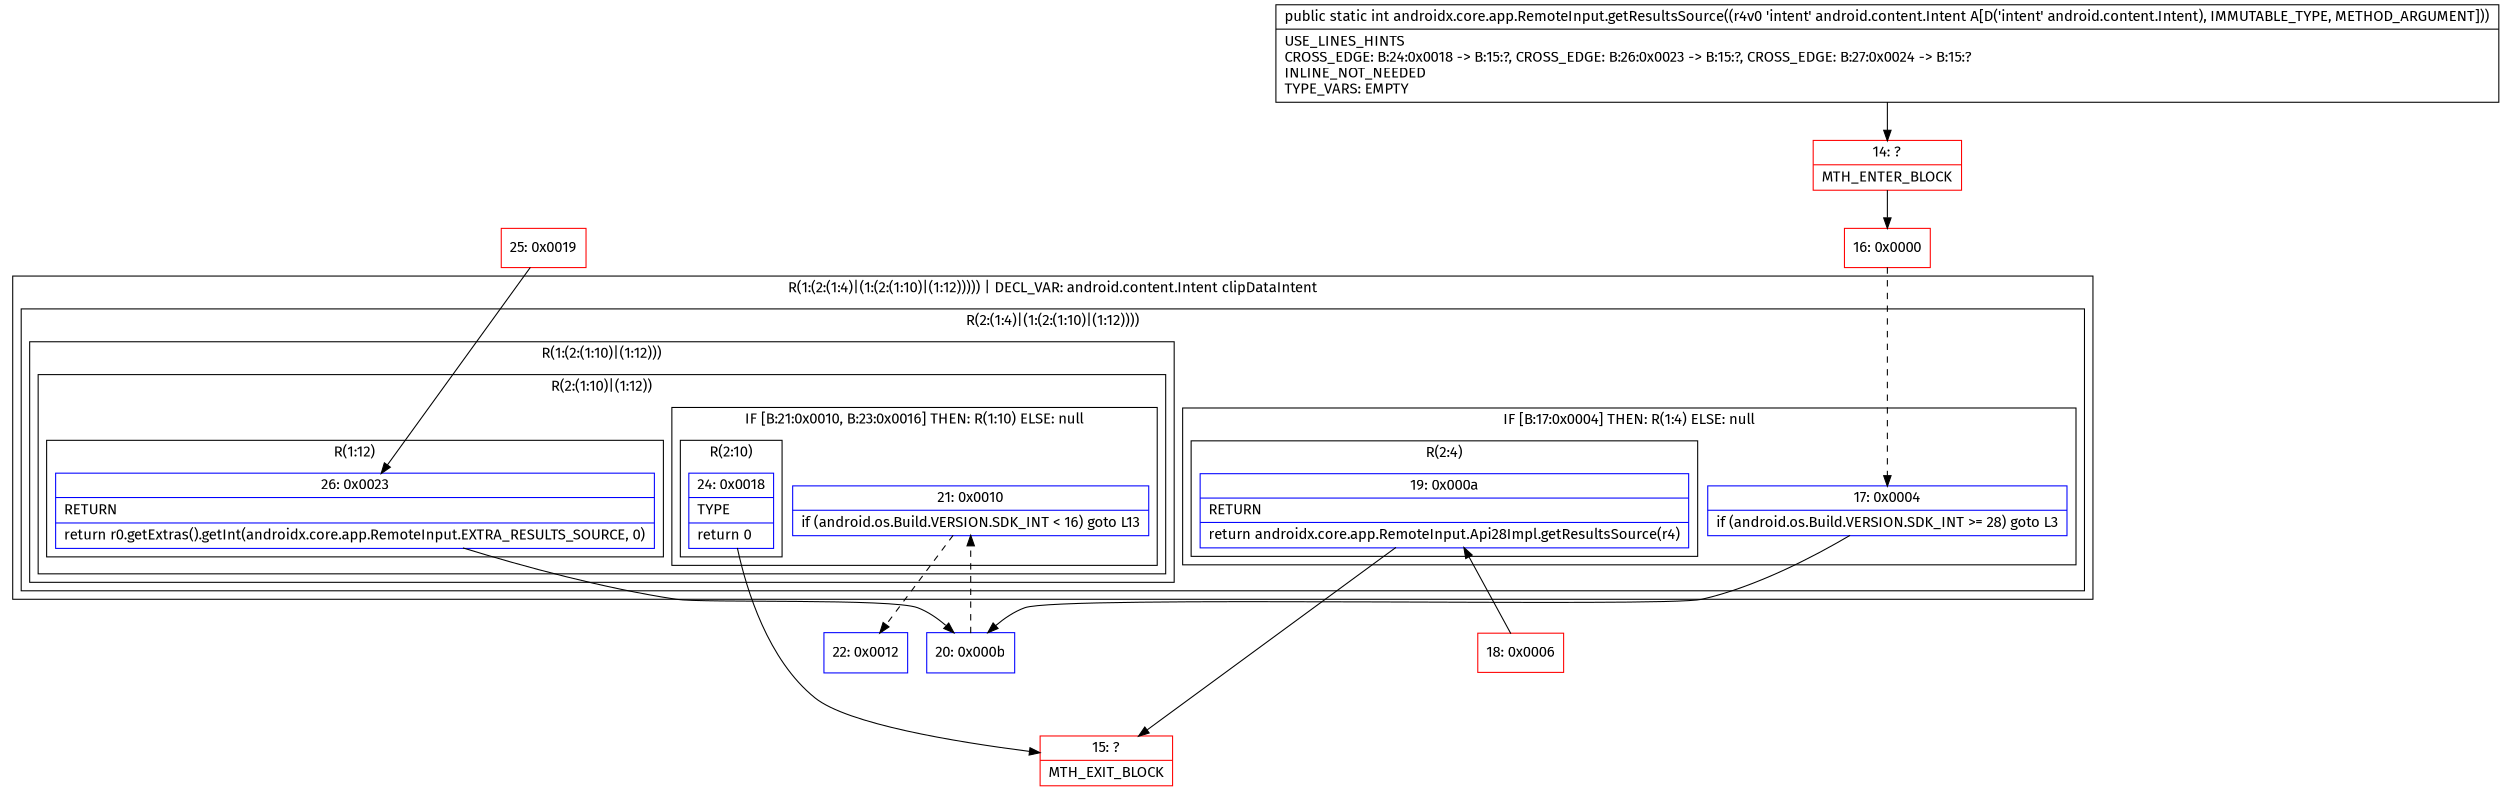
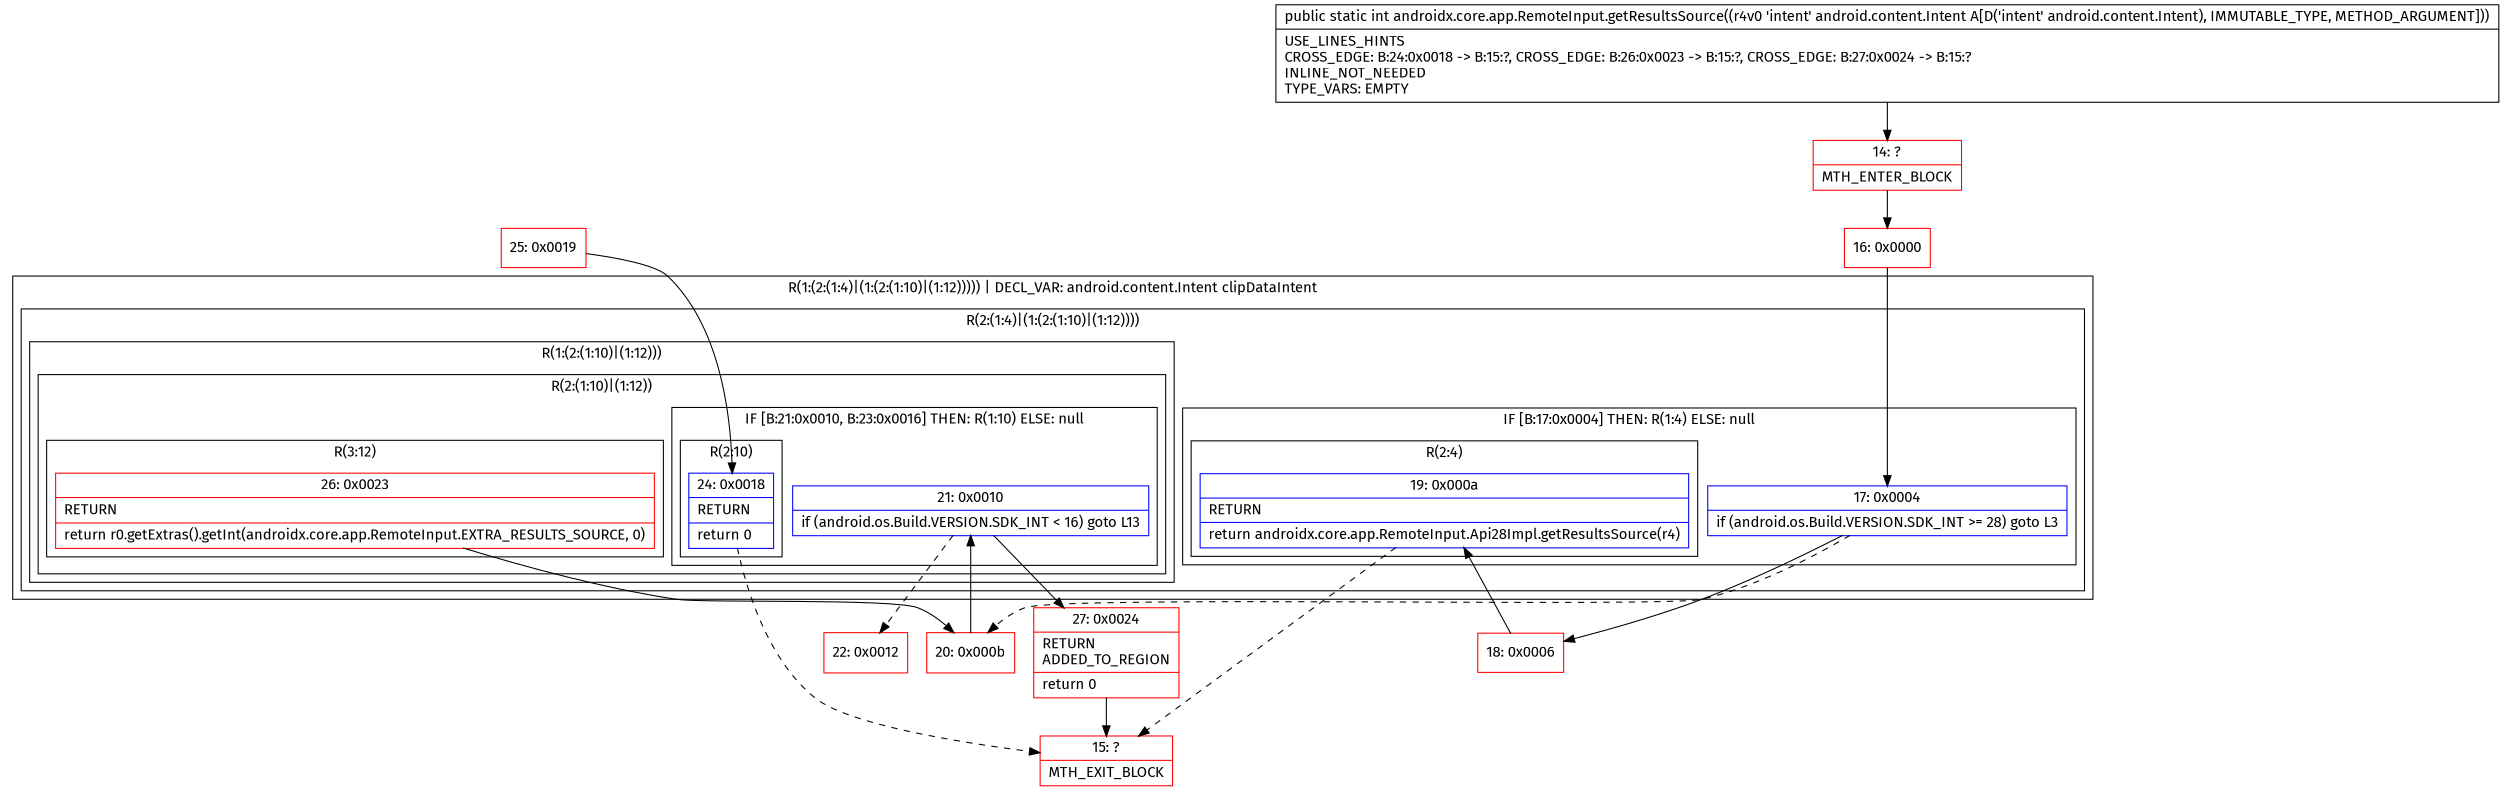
(459, 366) -> (701, 323)
(1887, 371) -> (1887, 371)
(355, 453) -> (355, 453)
(714, 510) -> (724, 510)
(355, 511) -> (355, 511)
(1427, 602) -> (1427, 602)
(971, 607) -> (971, 607)
none -> (1678, 608)
(1272, 639) -> (1272, 639)
(866, 653) -> (866, 653)
(971, 653) -> (971, 653)
none -> (1106, 653)
(837, 710) -> (837, 710)
